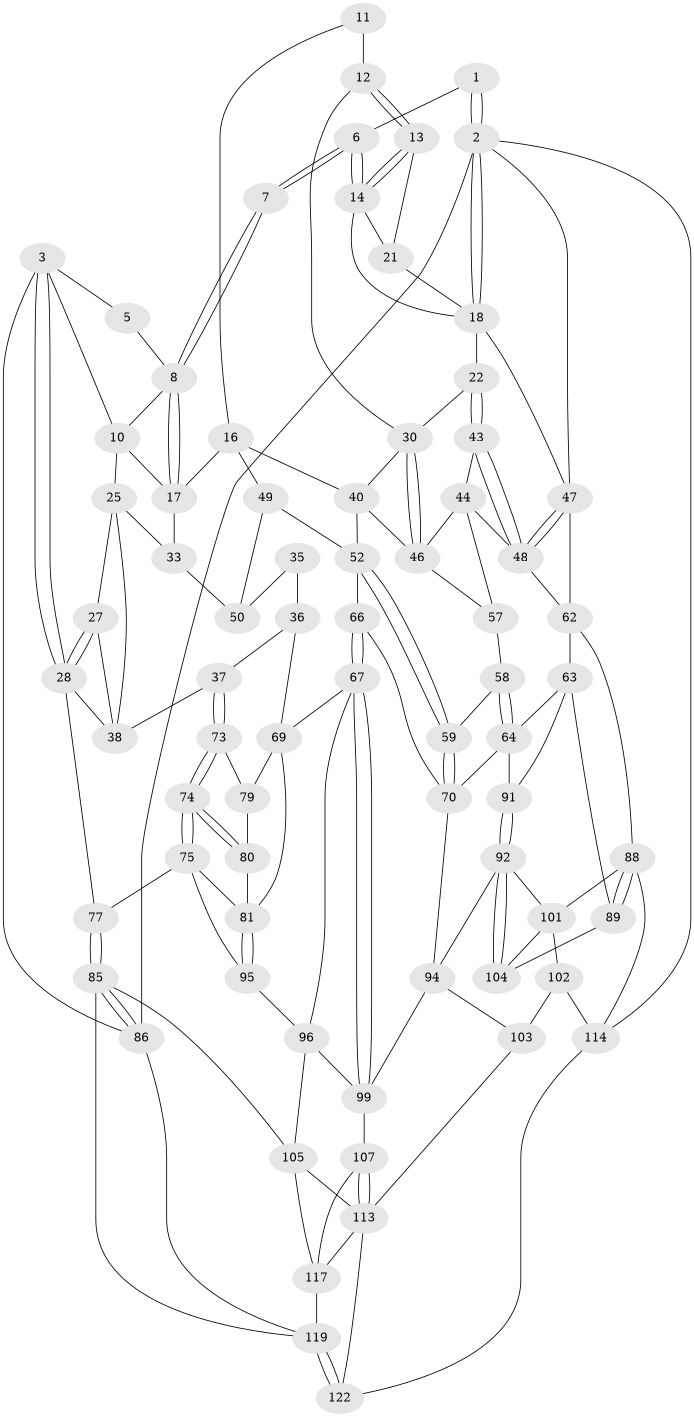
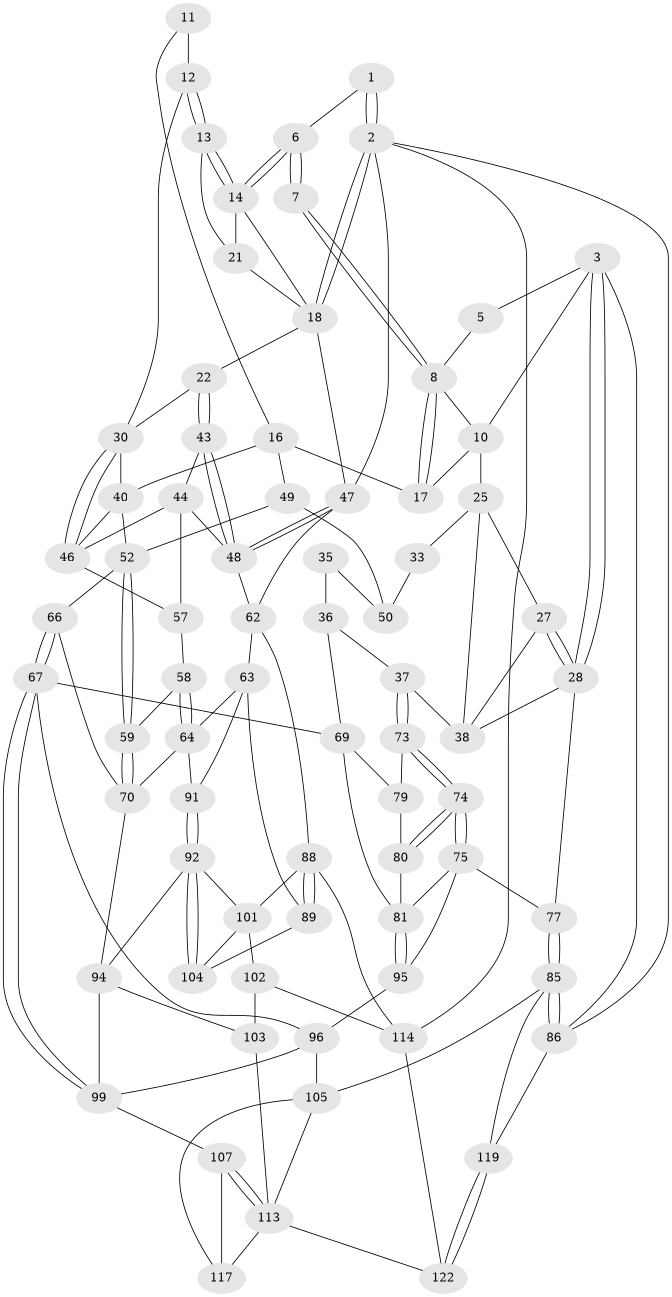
(174, 528) -> none
(317, 1308) -> none
